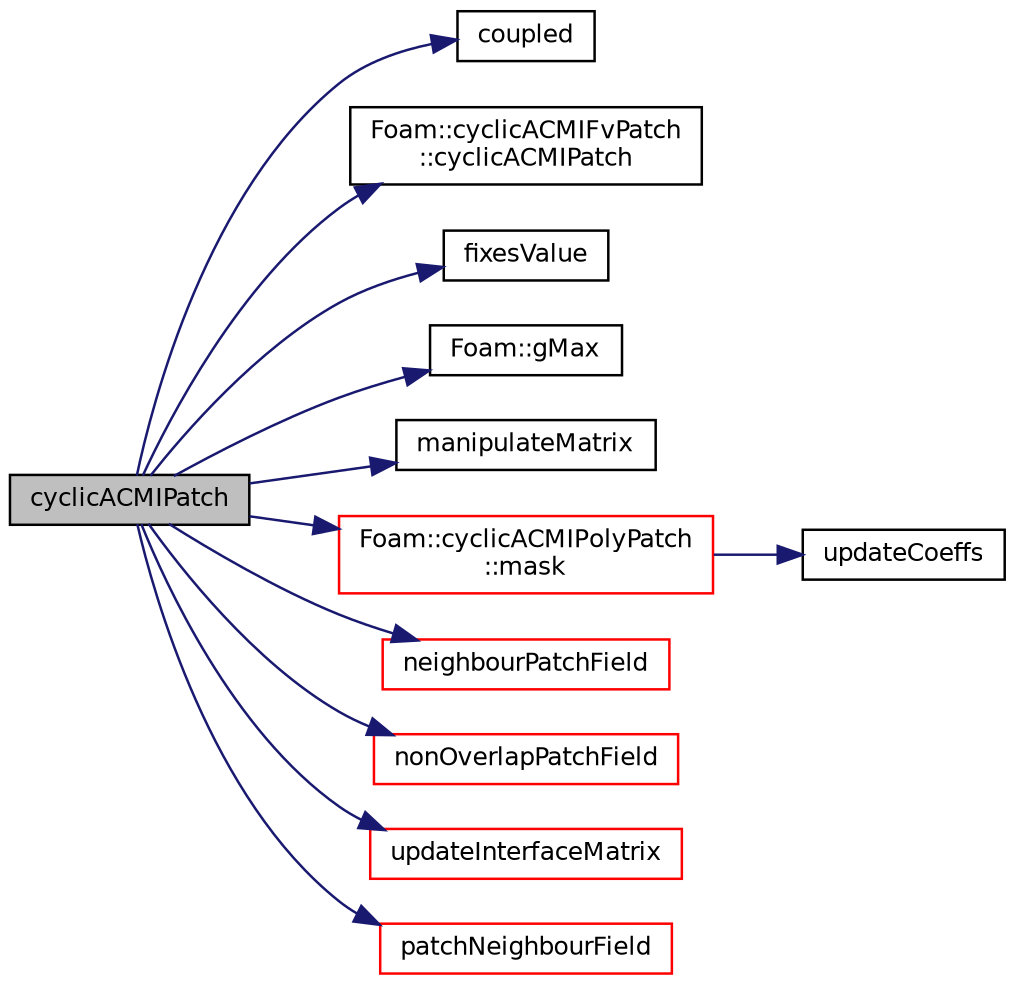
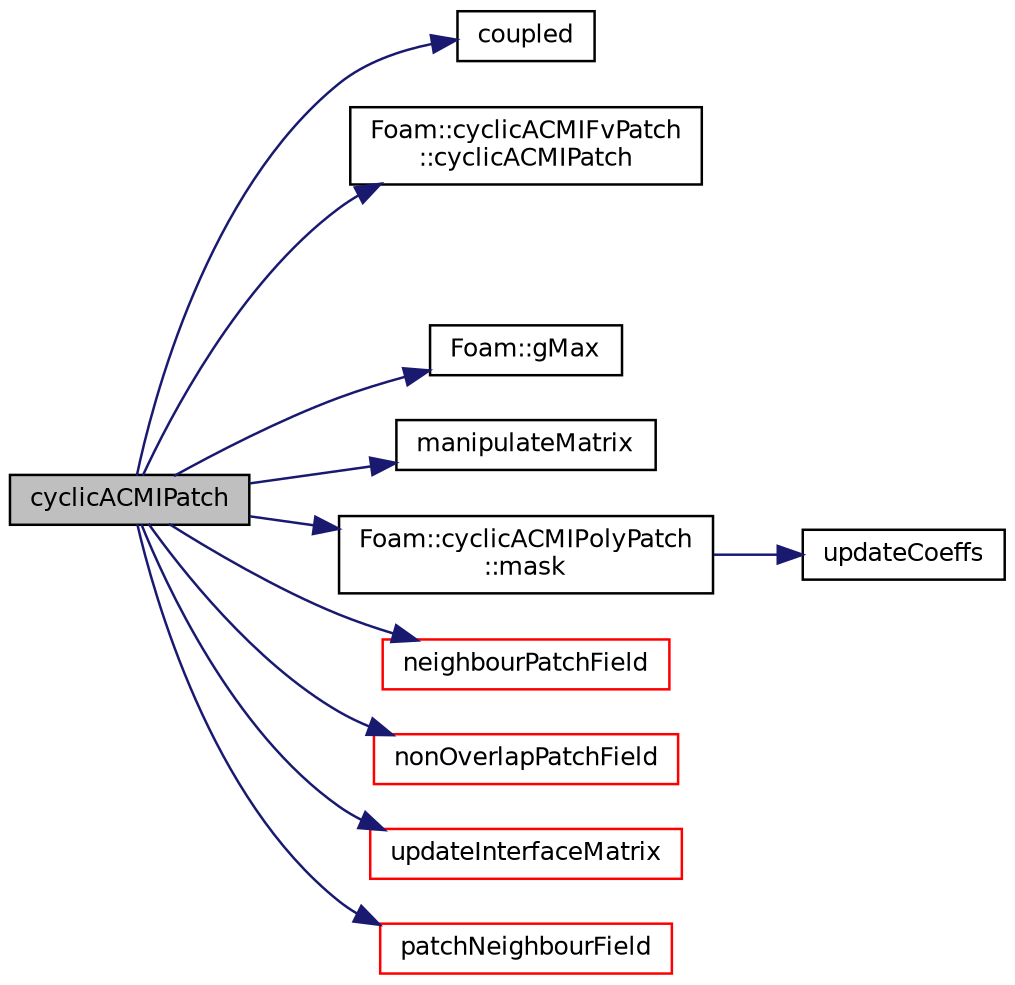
(526, 256) -> none
(526, 555) -> (526, 555)
